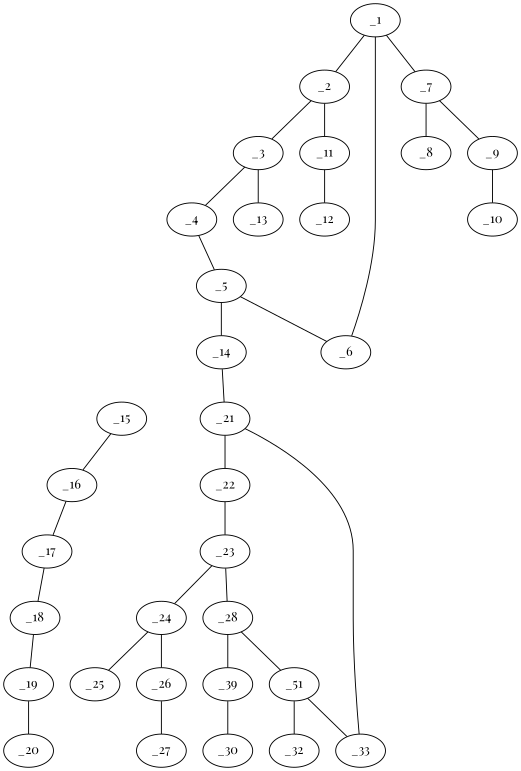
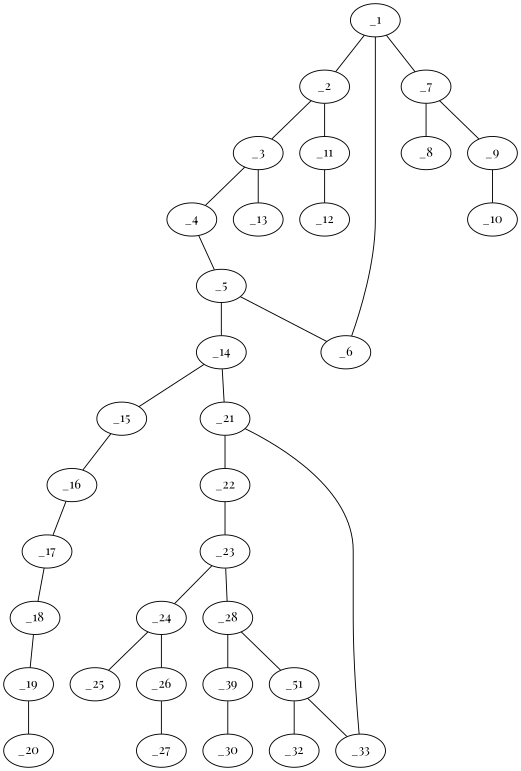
none -> (171, 386)
